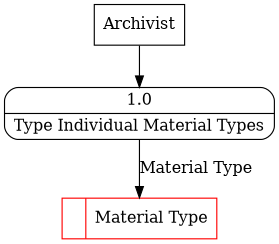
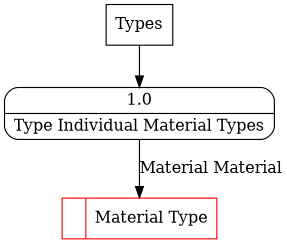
(139, 25) -> (139, 25)
(196, 169) -> (211, 169)
